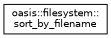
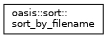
(56, 19) -> (54, 19)
